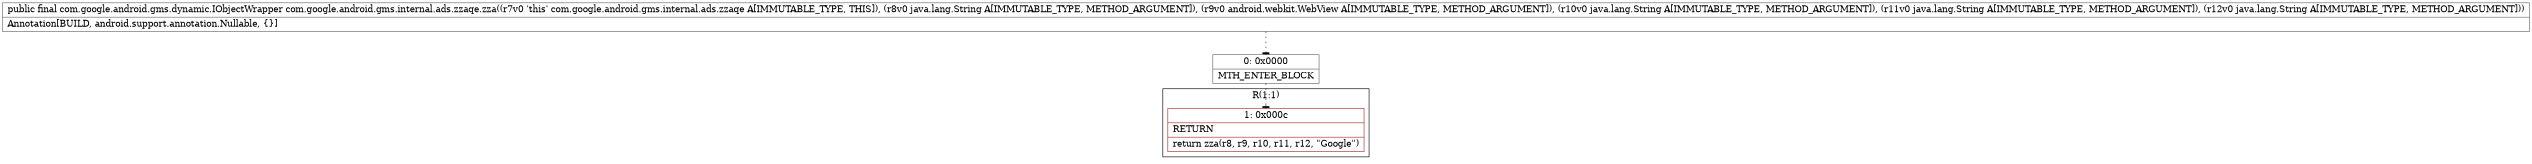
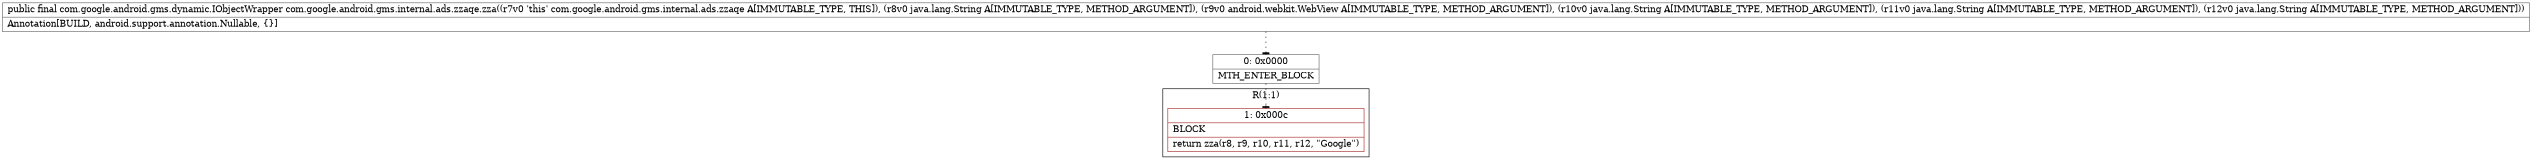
(1193, 130) -> (1189, 130)
